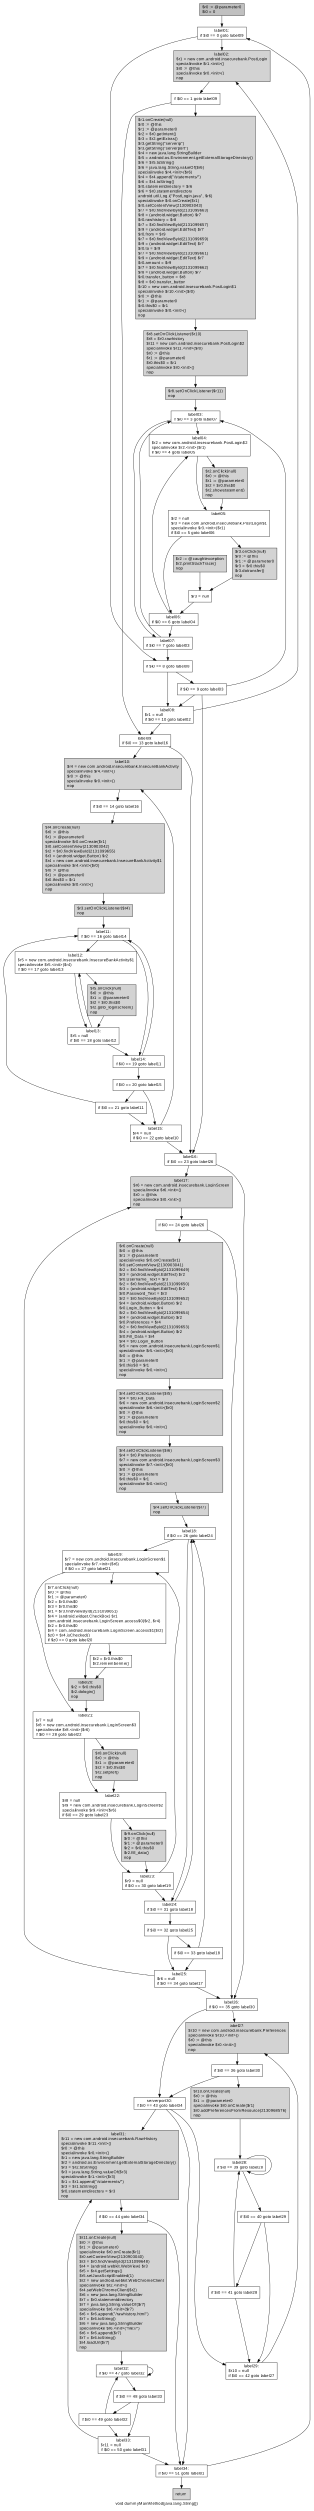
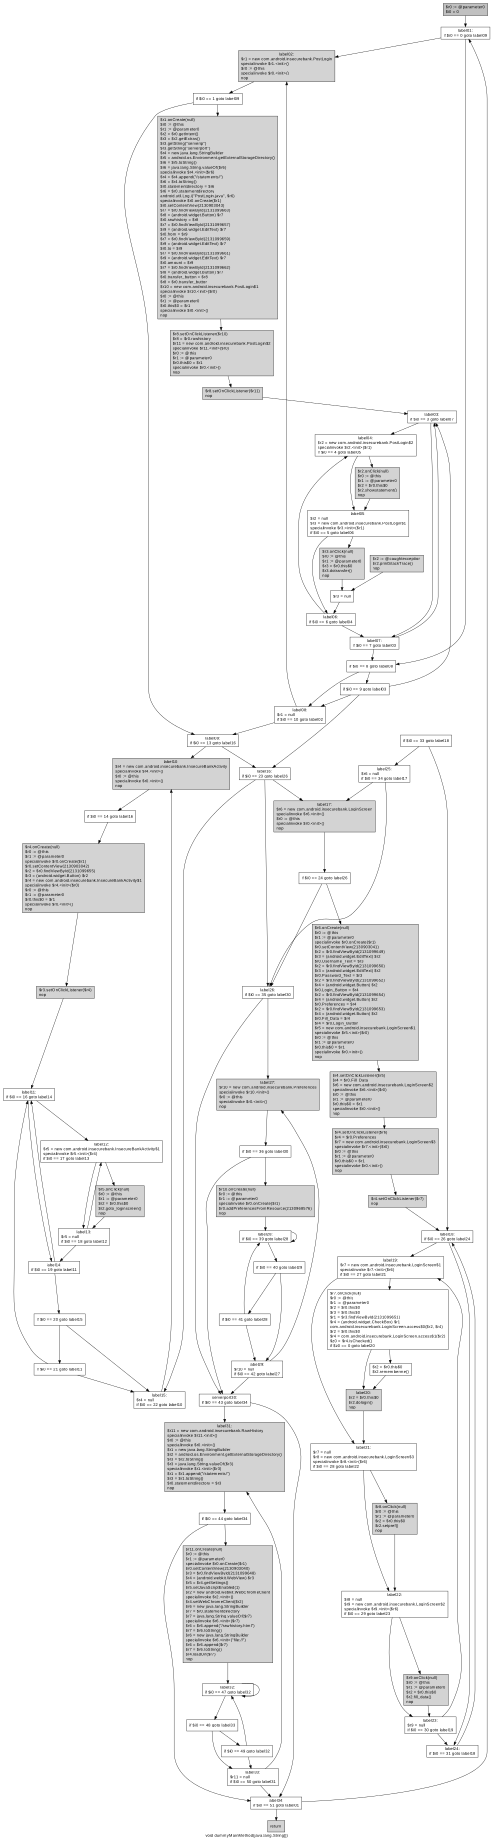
(173, 1147) -> (183, 1072)
(170, 1930) -> none
(197, 2237) -> (241, 1385)
